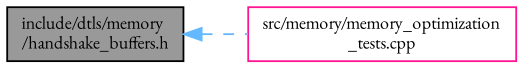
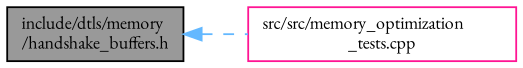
(382, 34) -> (382, 34)
